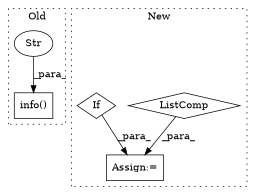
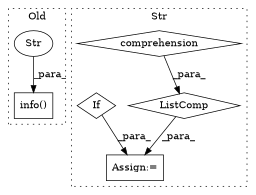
(159, 17) -> (159, 17)
none -> (159, 44)
